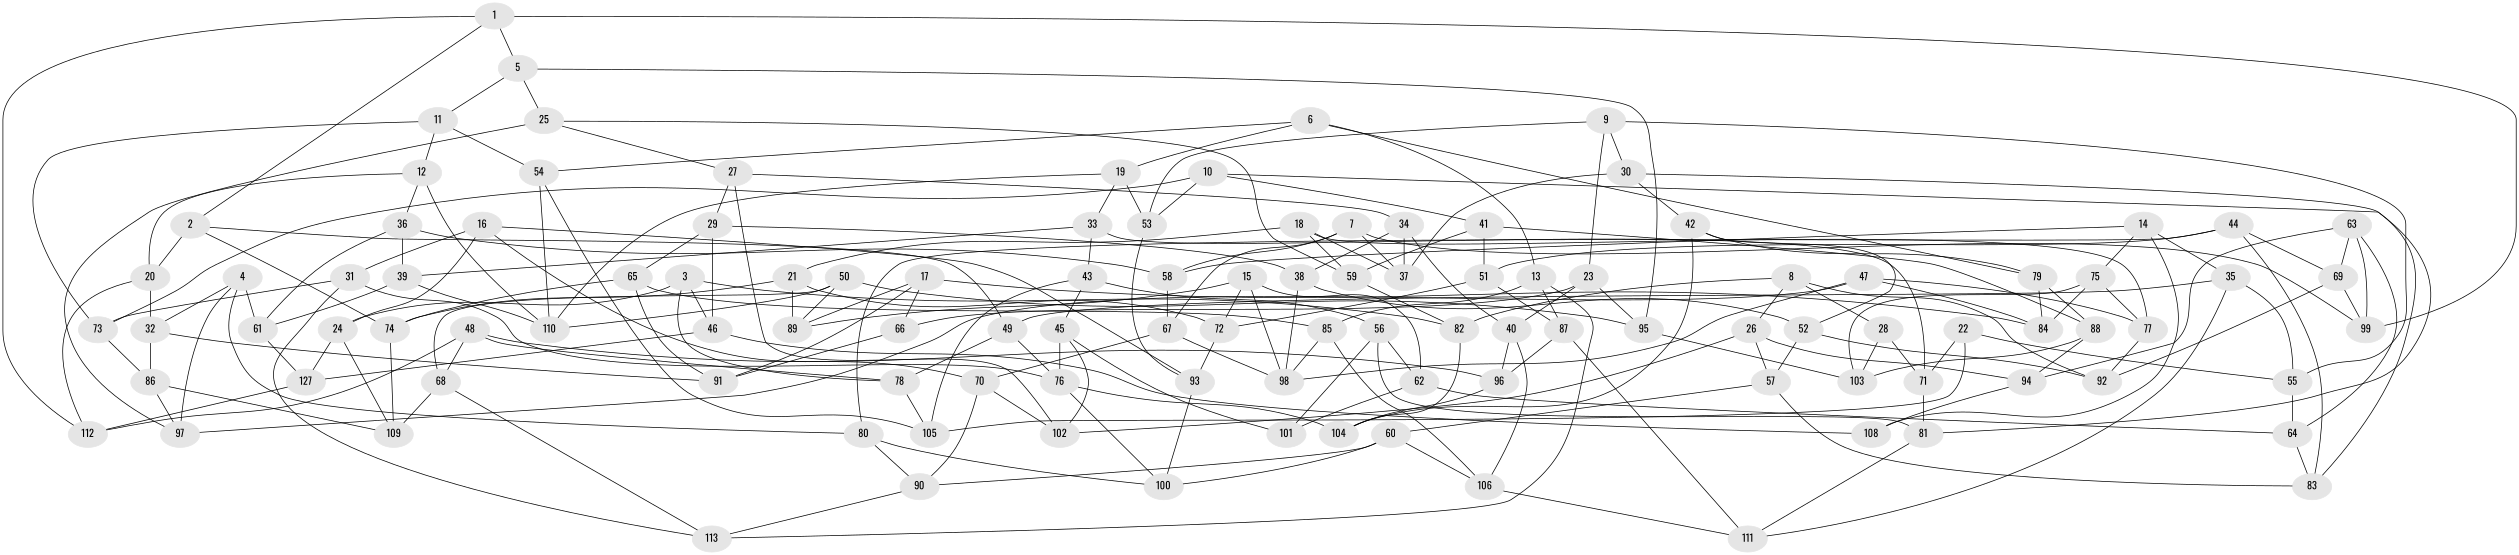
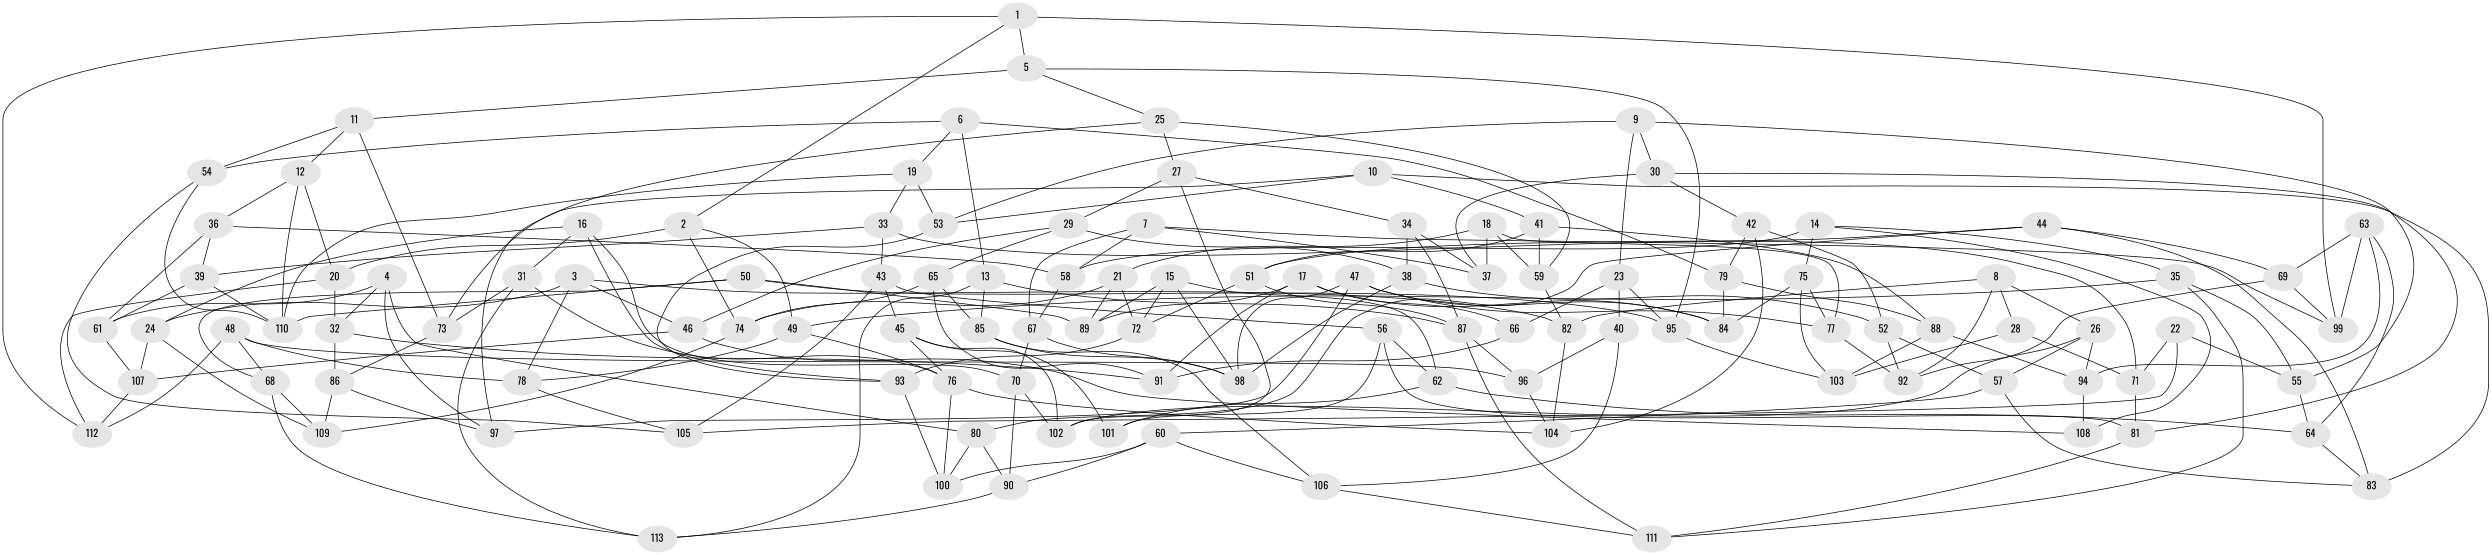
(1448, 281) -> (1439, 276)
(306, 382) -> (138, 382)
